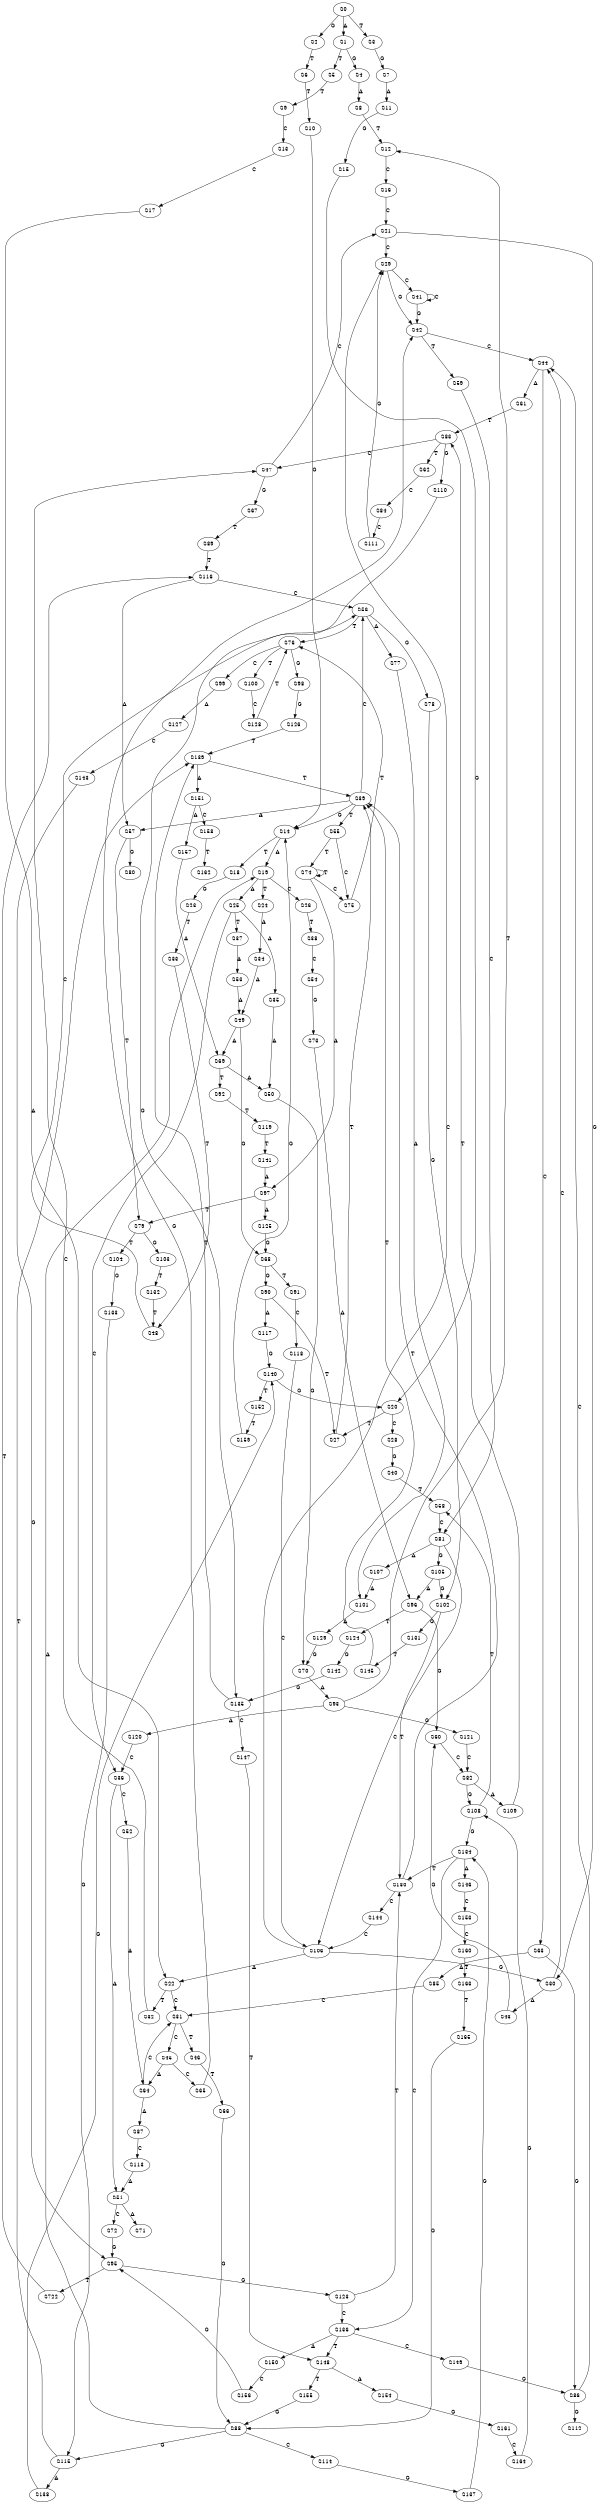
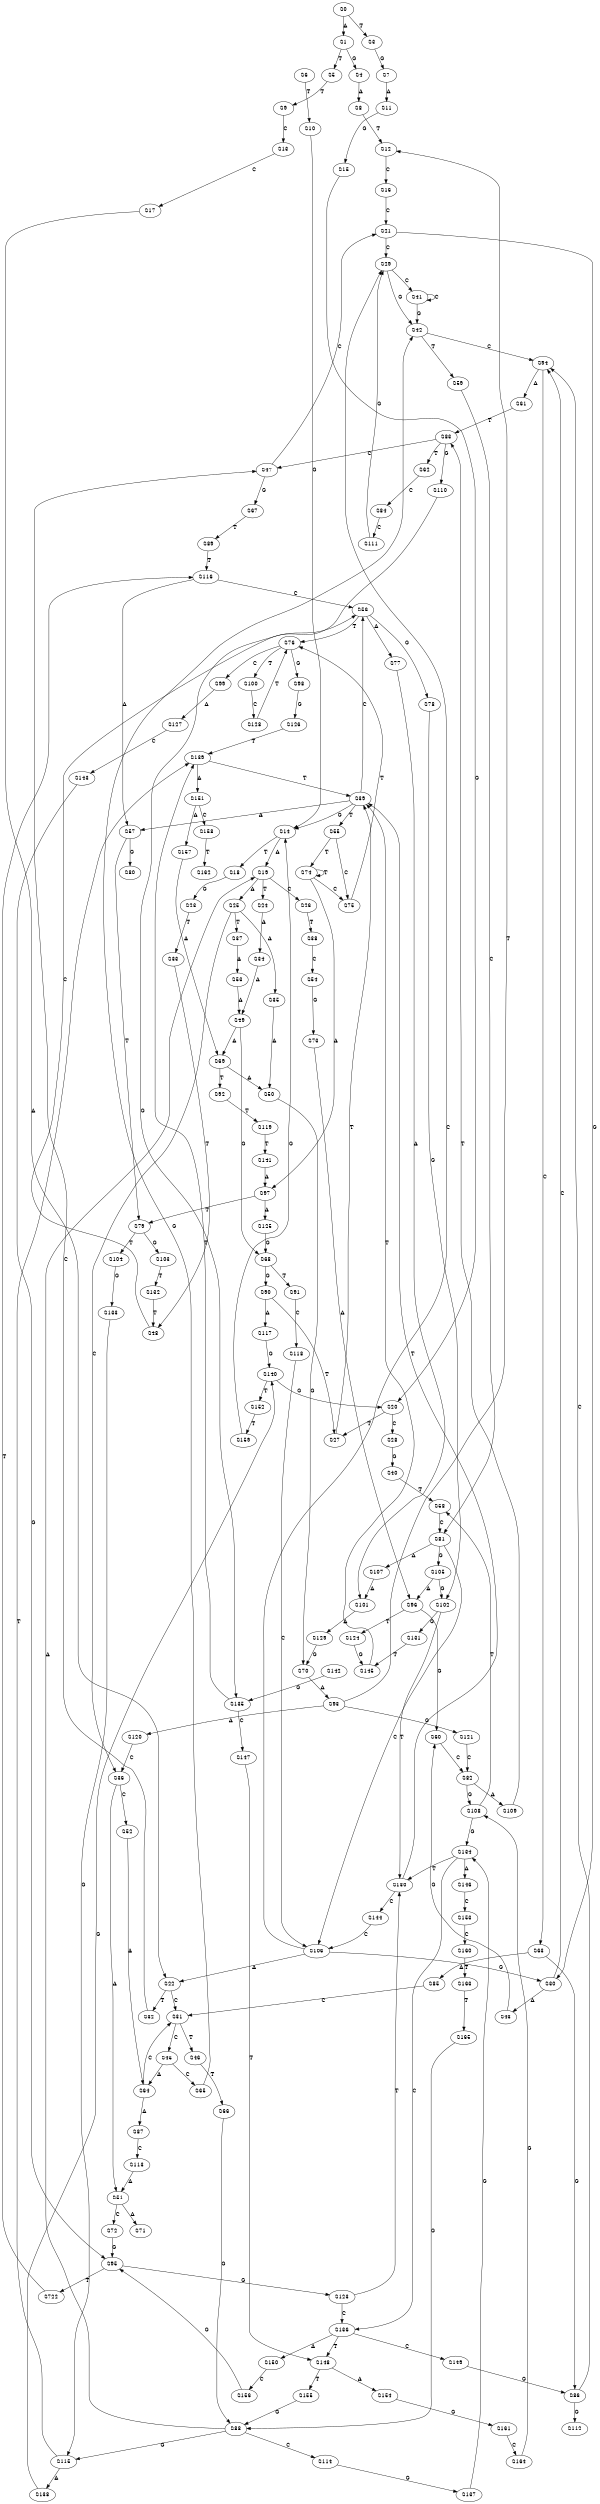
(314, 42) -> none
(543, 363) -> (543, 363)
(344, 1653) -> (357, 1654)
